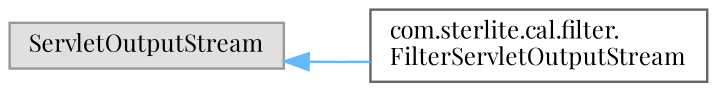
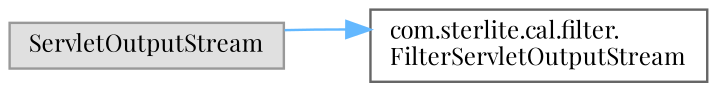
(340, 62) -> (315, 30)
